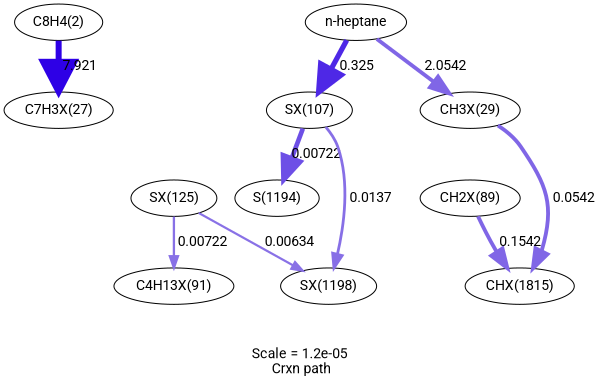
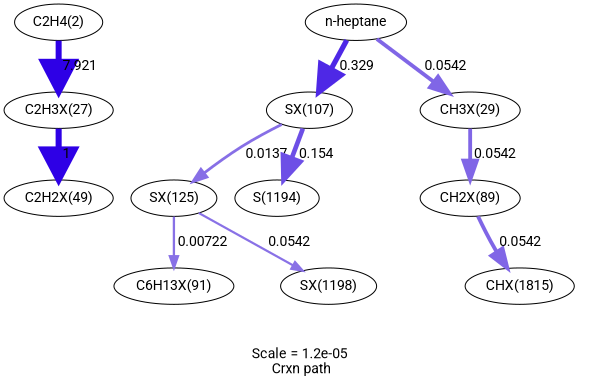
(59, 22) -> (59, 22)
(355, 66) -> (355, 66)
(444, 66) -> (444, 66)
(59, 110) -> (59, 110)
(314, 154) -> (314, 154)
(541, 181) -> (470, 145)
(345, 189) -> (242, 147)
none -> (59, 198)
(288, 242) -> (288, 242)
(519, 242) -> (519, 242)
(174, 286) -> (174, 286)
